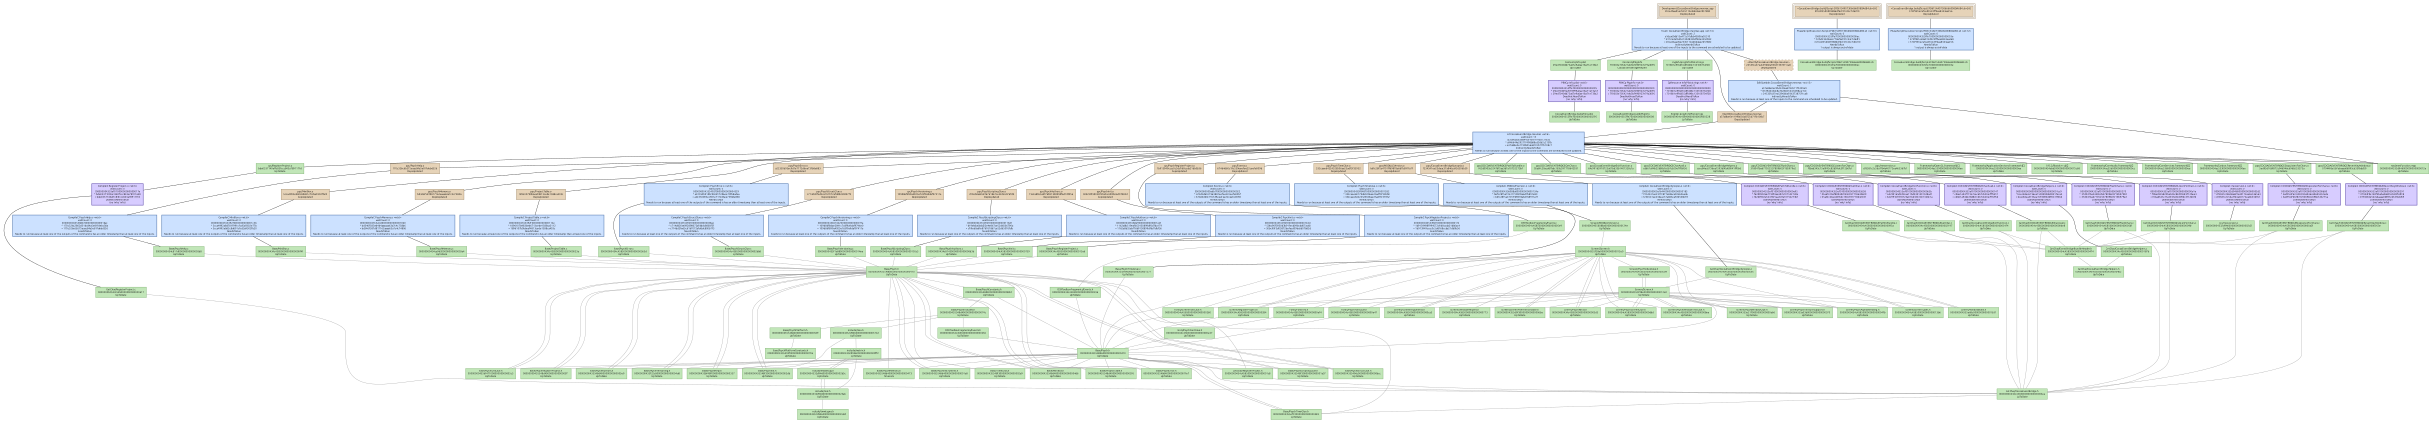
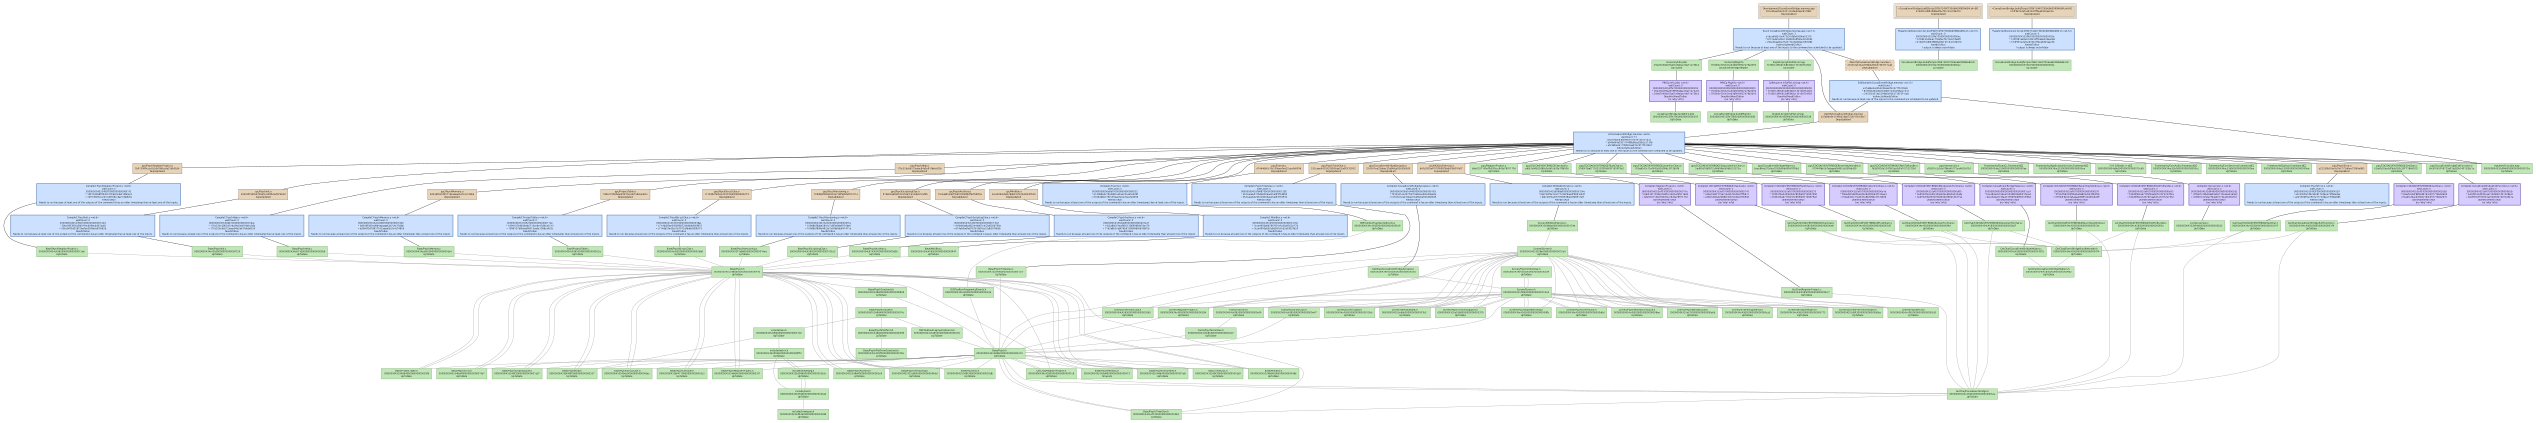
(624, 252) -> none
